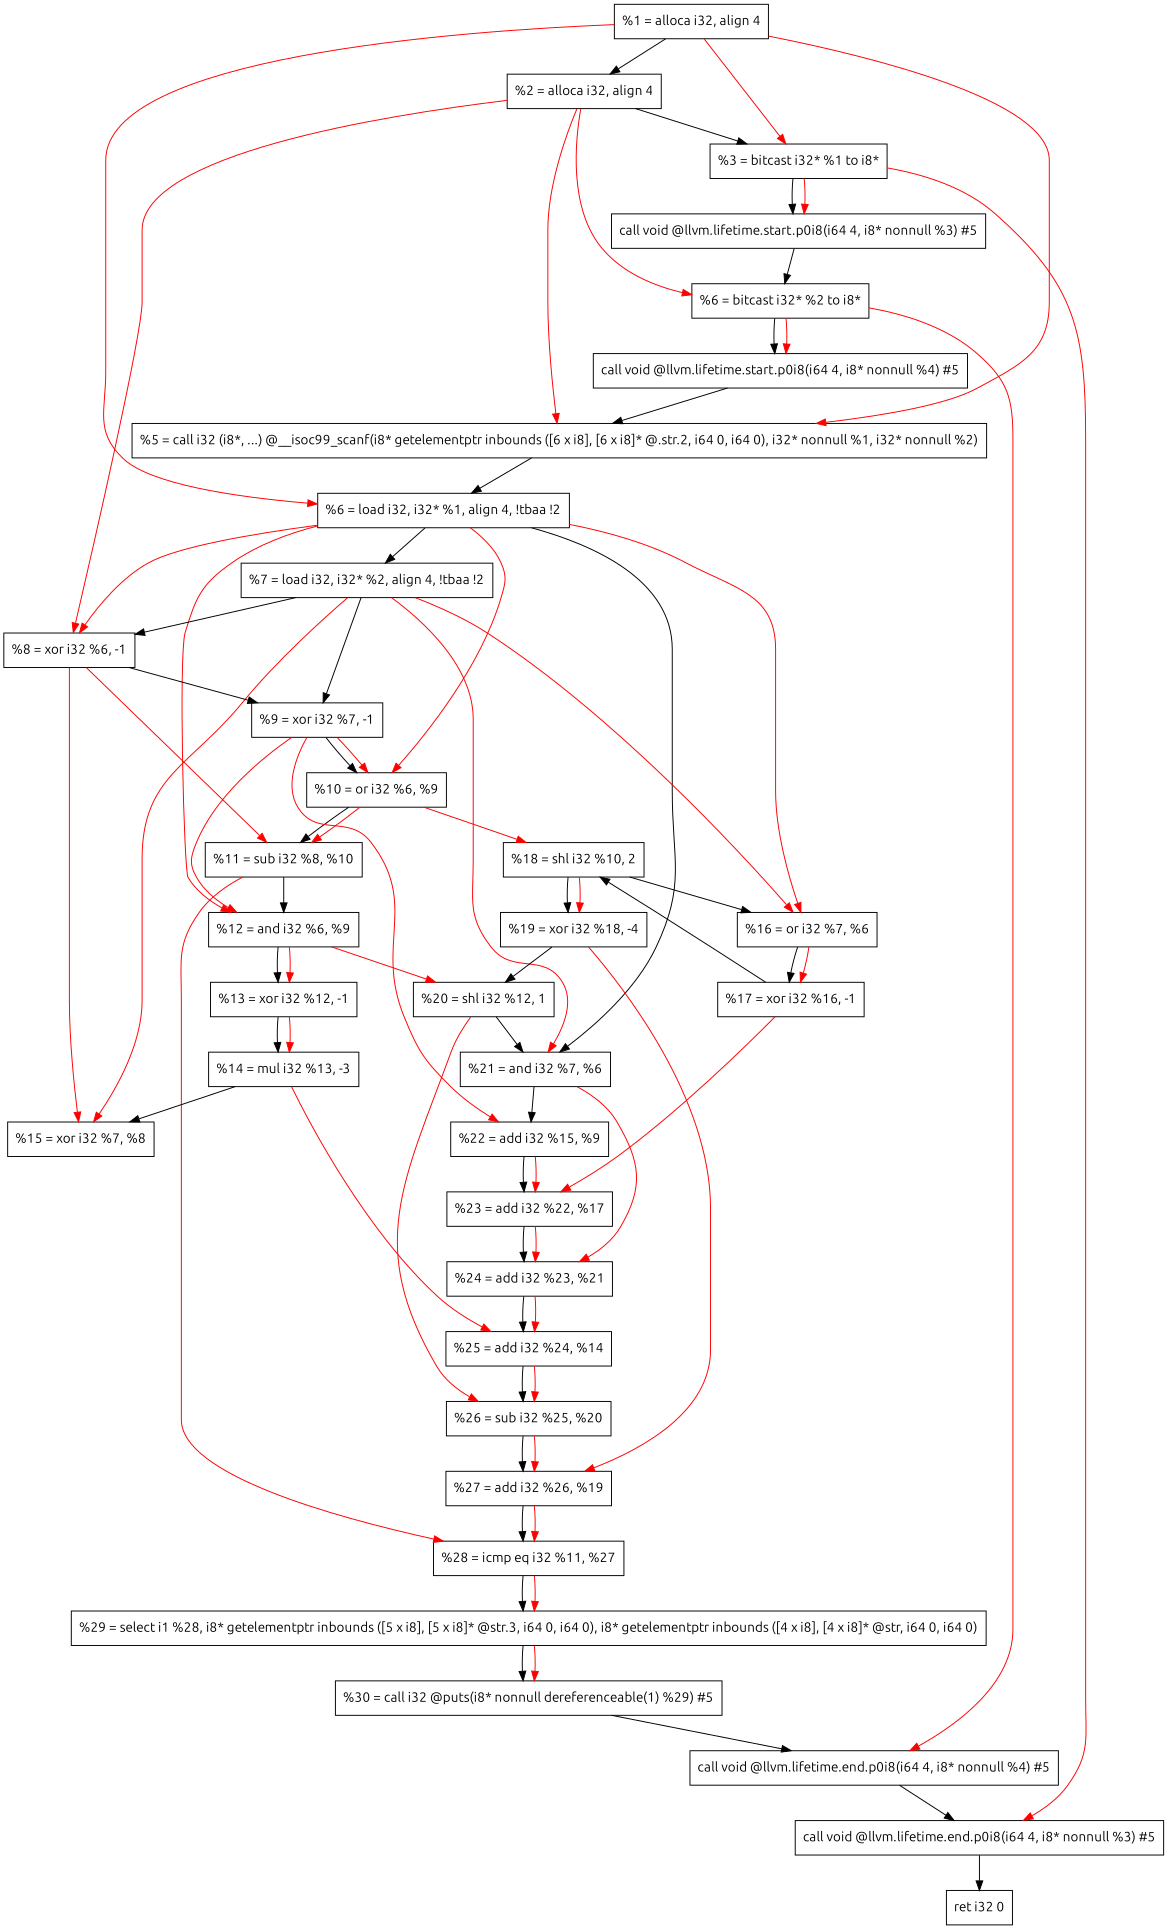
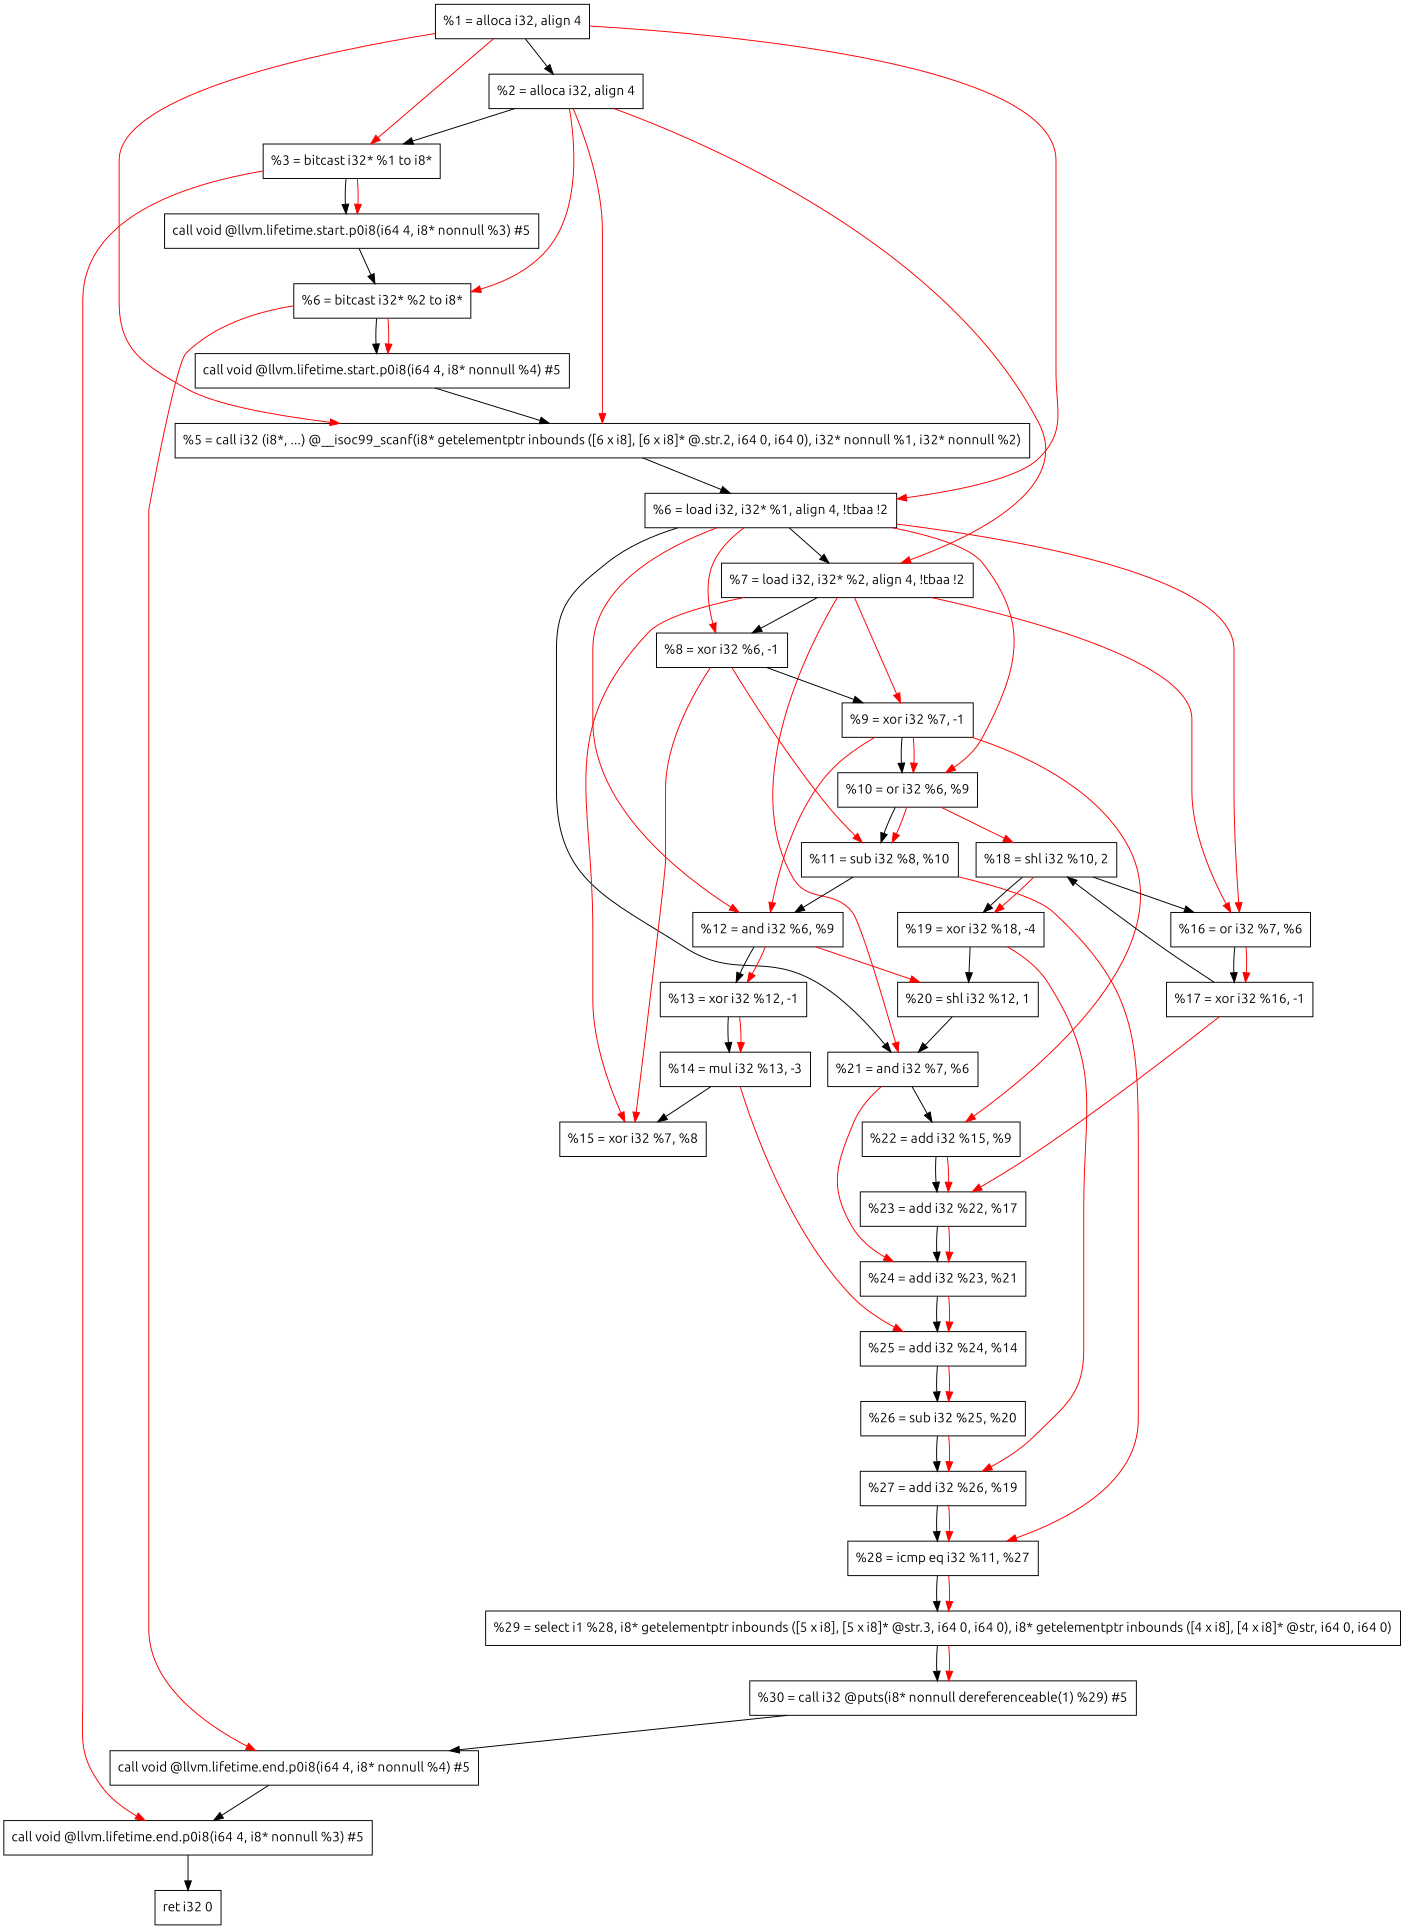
(143, 229) -> (937, 295)
(344, 646) -> (876, 646)
(400, 1211) -> none
